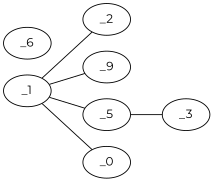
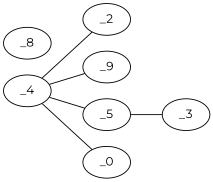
none -> (27, 43)
(27, 43) -> none
(27, 91) -> (27, 91)
